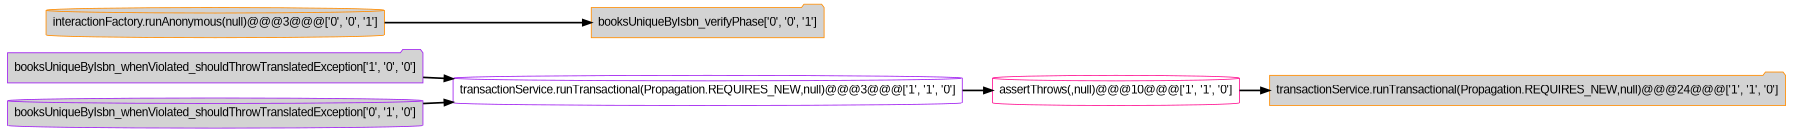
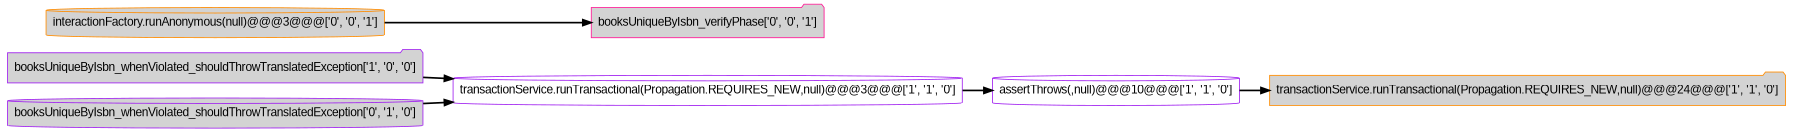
(708, 23) -> (708, 23)
(1116, 90) -> (1116, 90)
